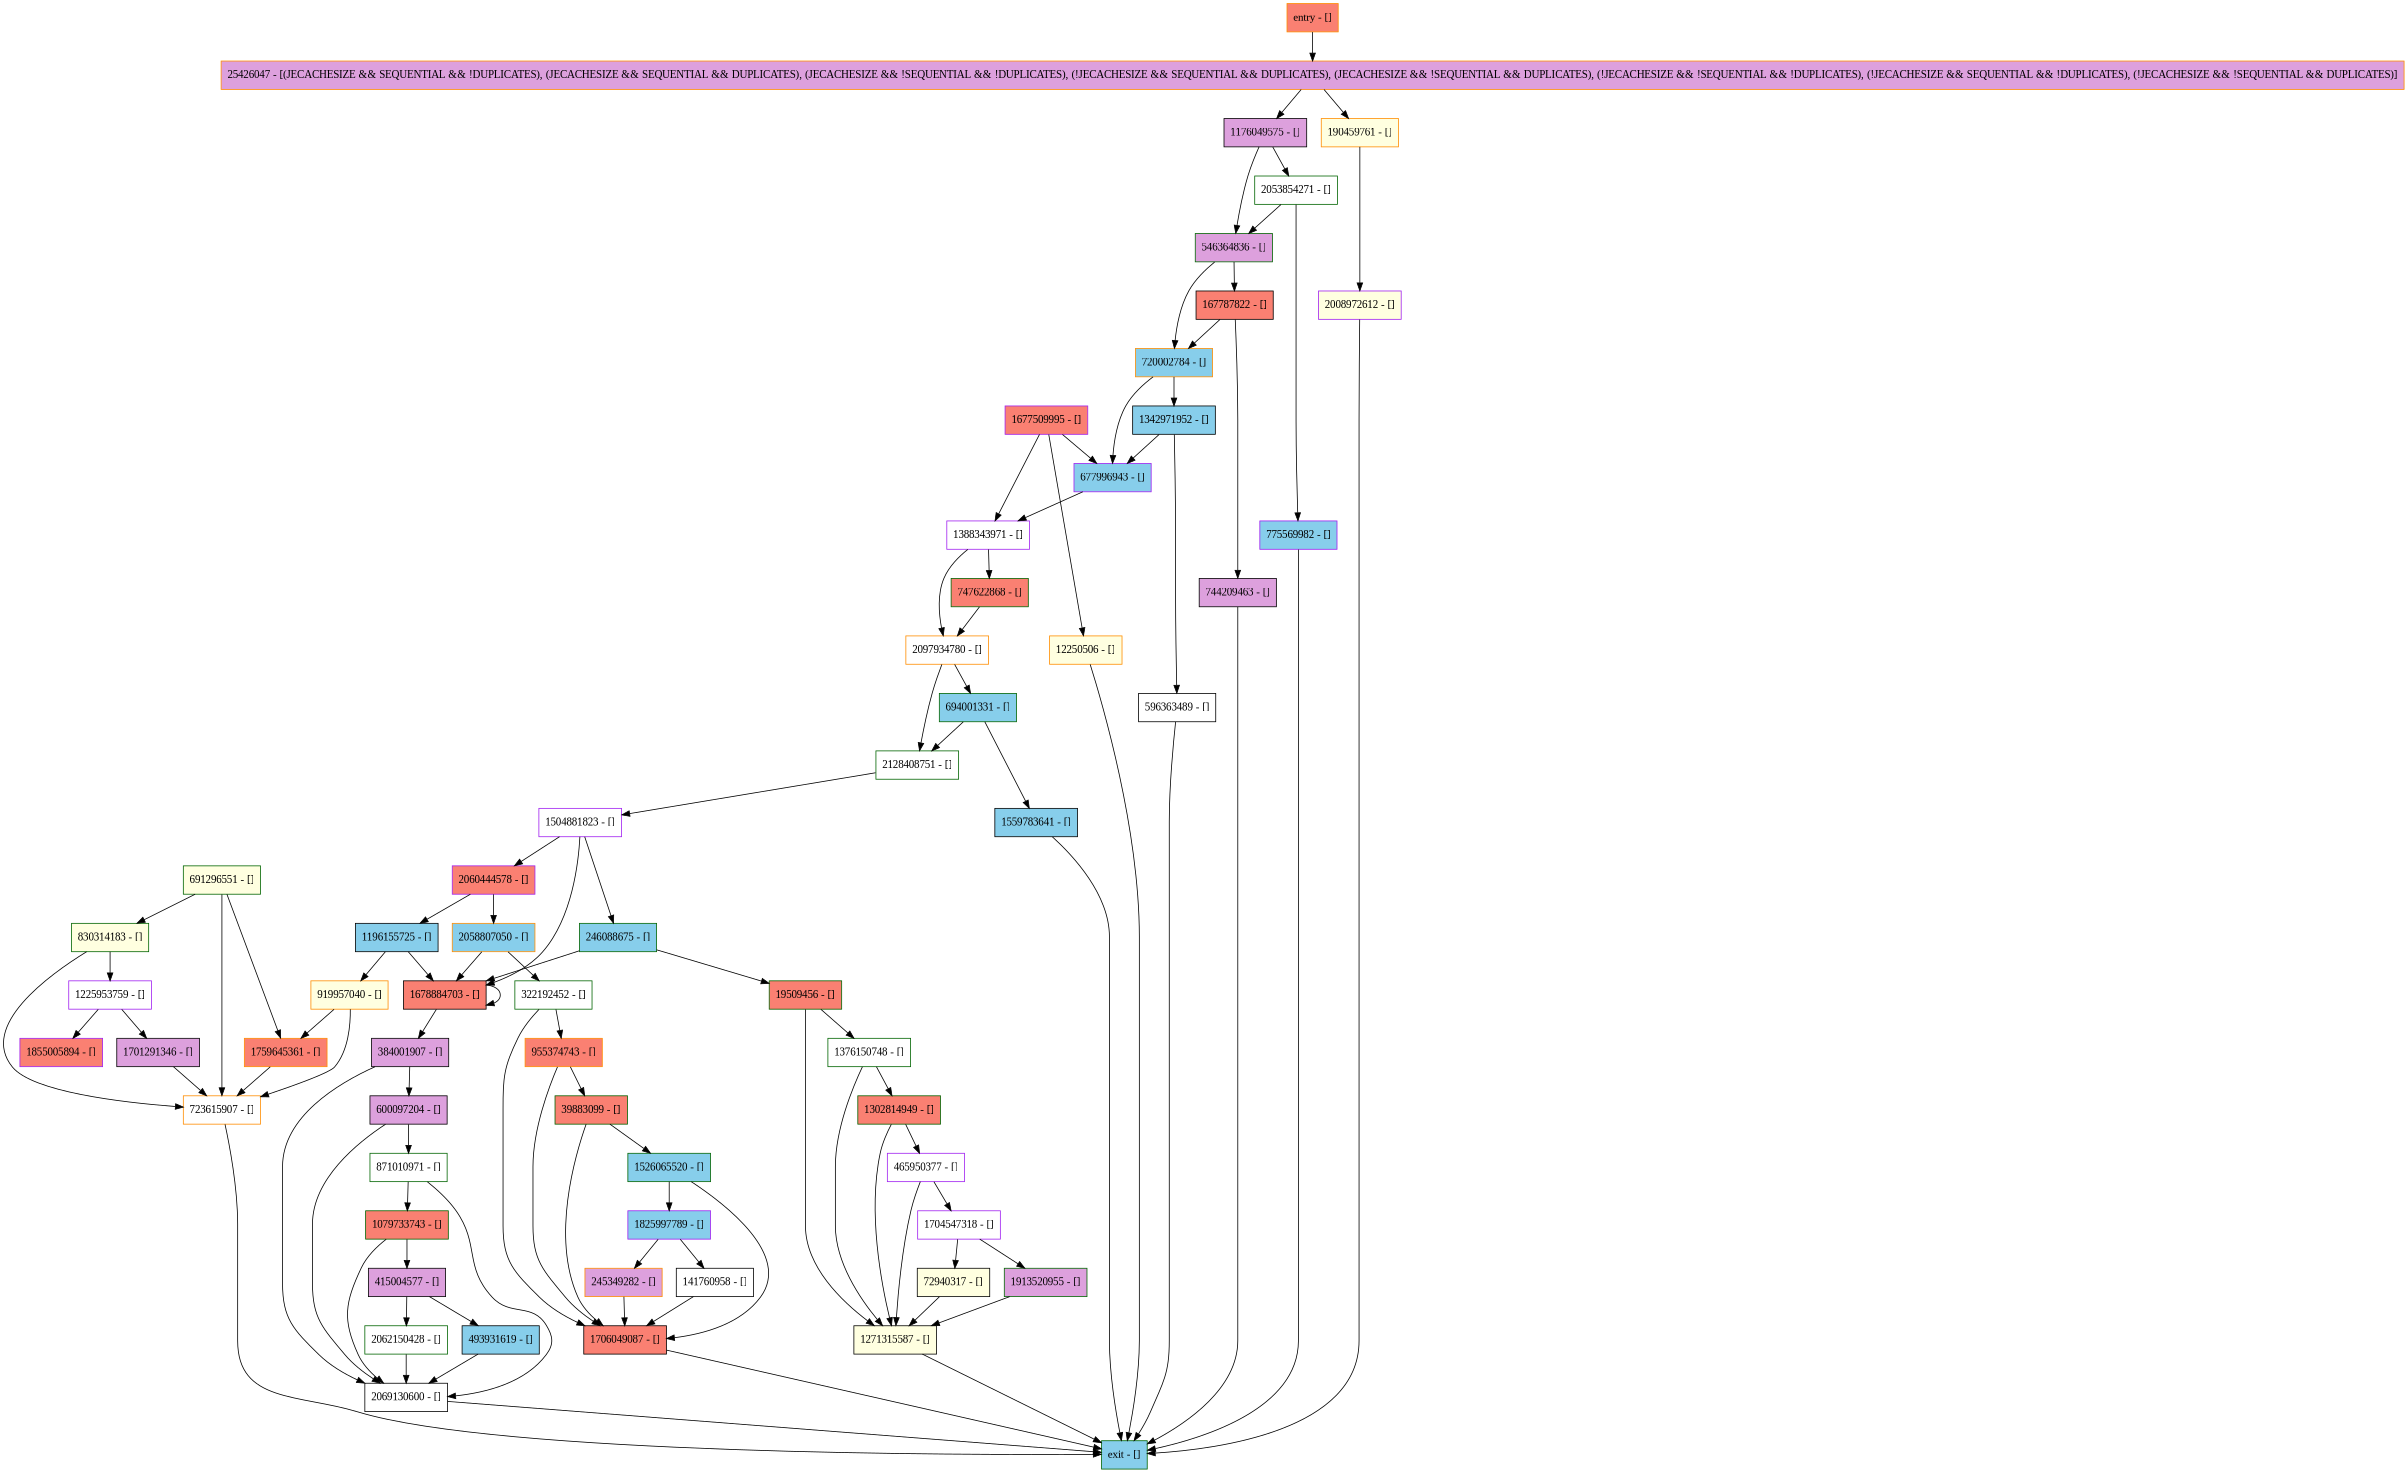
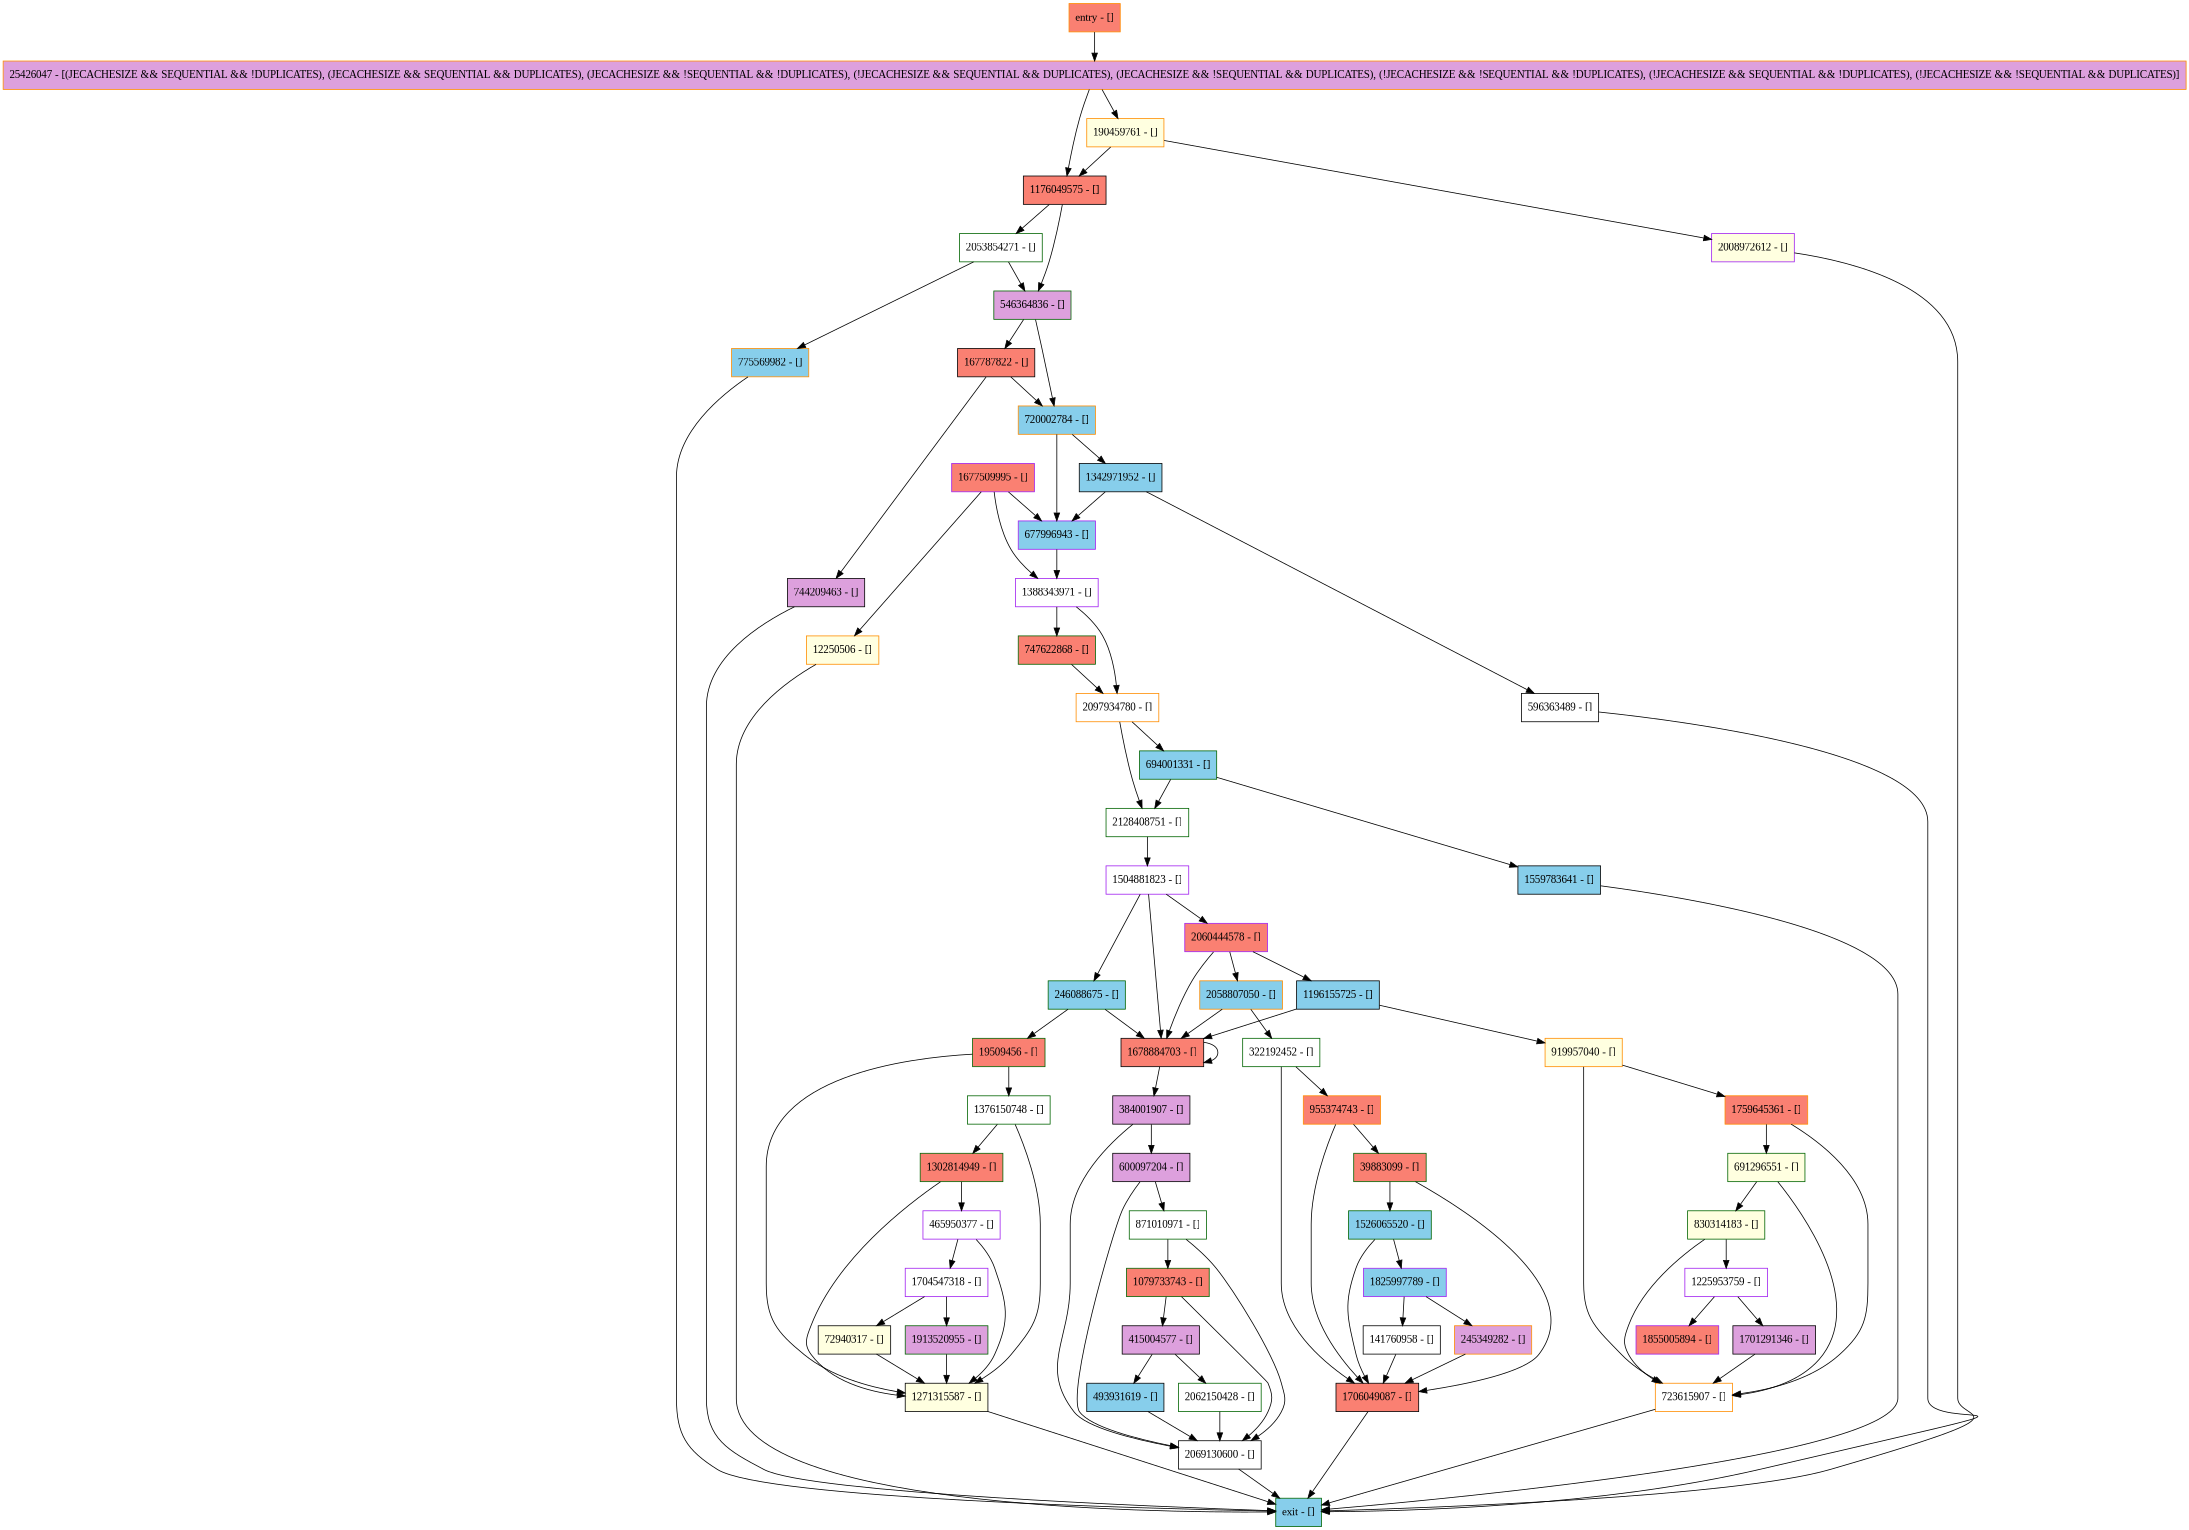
(1265, 133) -> (1065, 190)
none -> (1098, 159)
(1298, 535) -> (770, 363)
(252, 962) -> (1766, 1135)
none -> (1187, 989)
